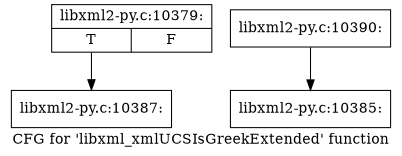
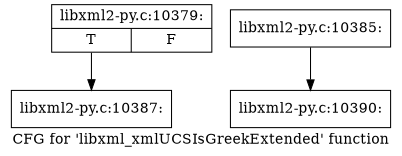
(311, 63) -> (311, 63)
